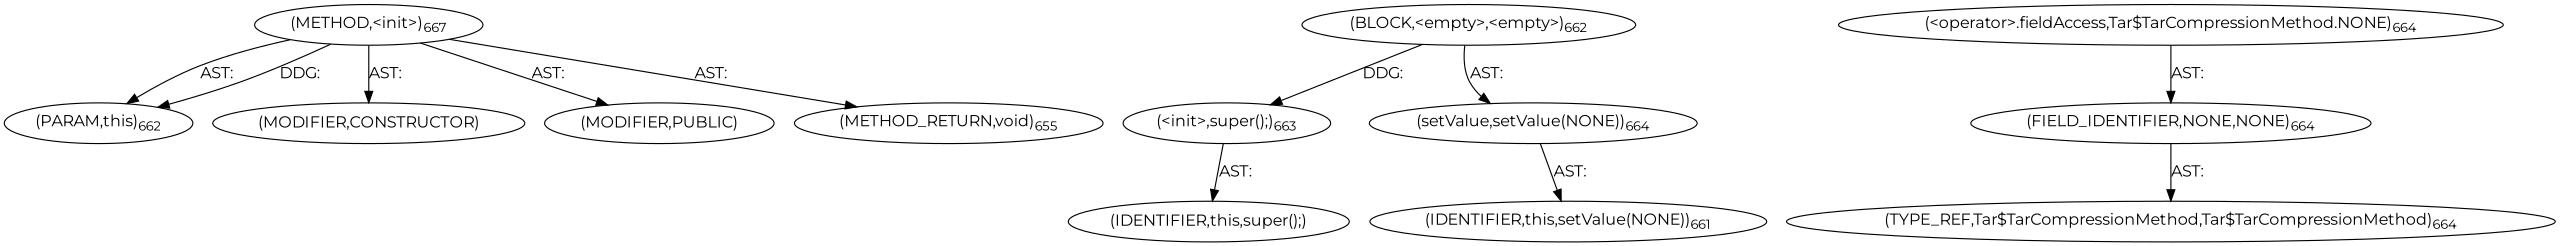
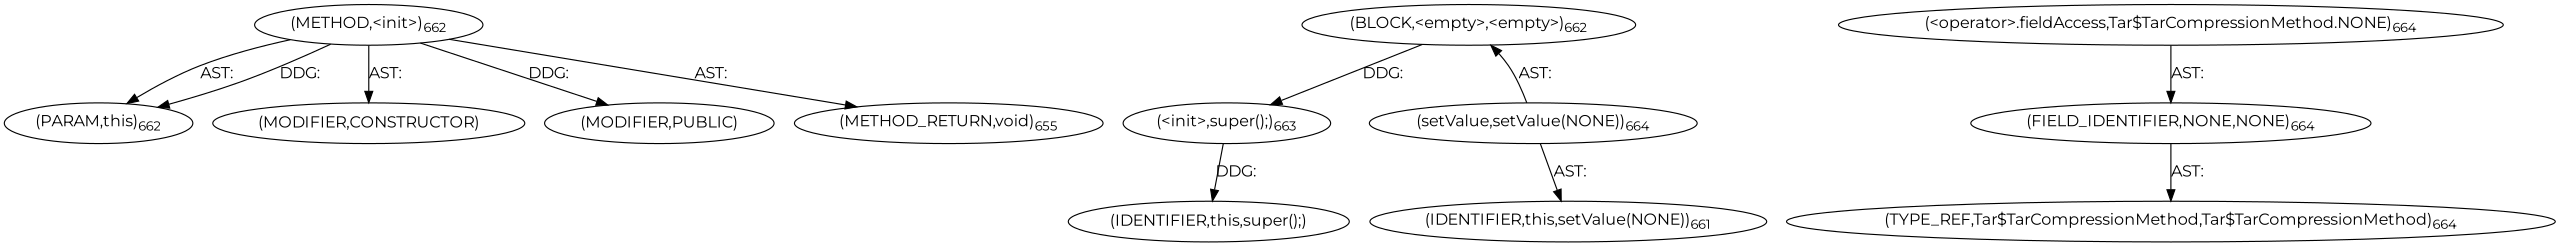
(435, 23) -> (435, 23)
(1466, 73) -> (1515, 77)
(551, 74) -> (551, 74)
(1238, 172) -> (1238, 172)
